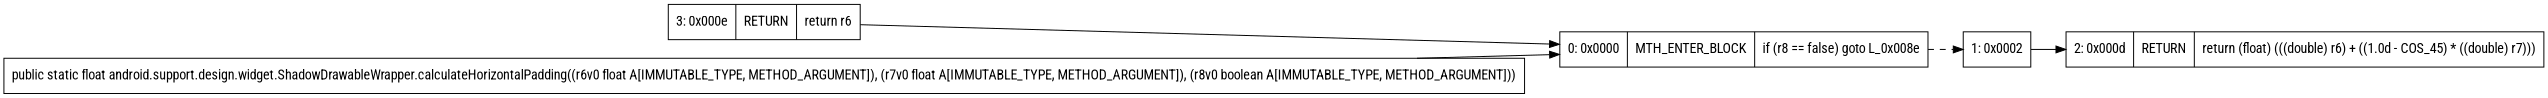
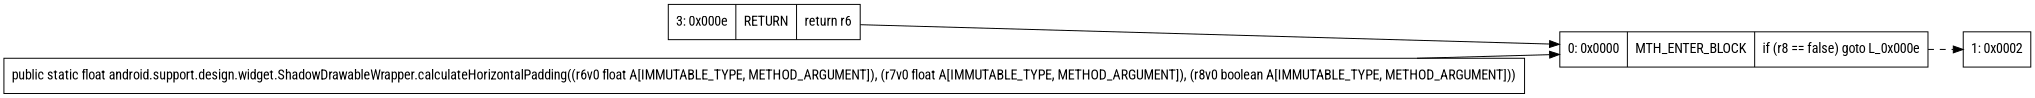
(1841, 49) -> (1841, 49)
(2305, 49) -> none
